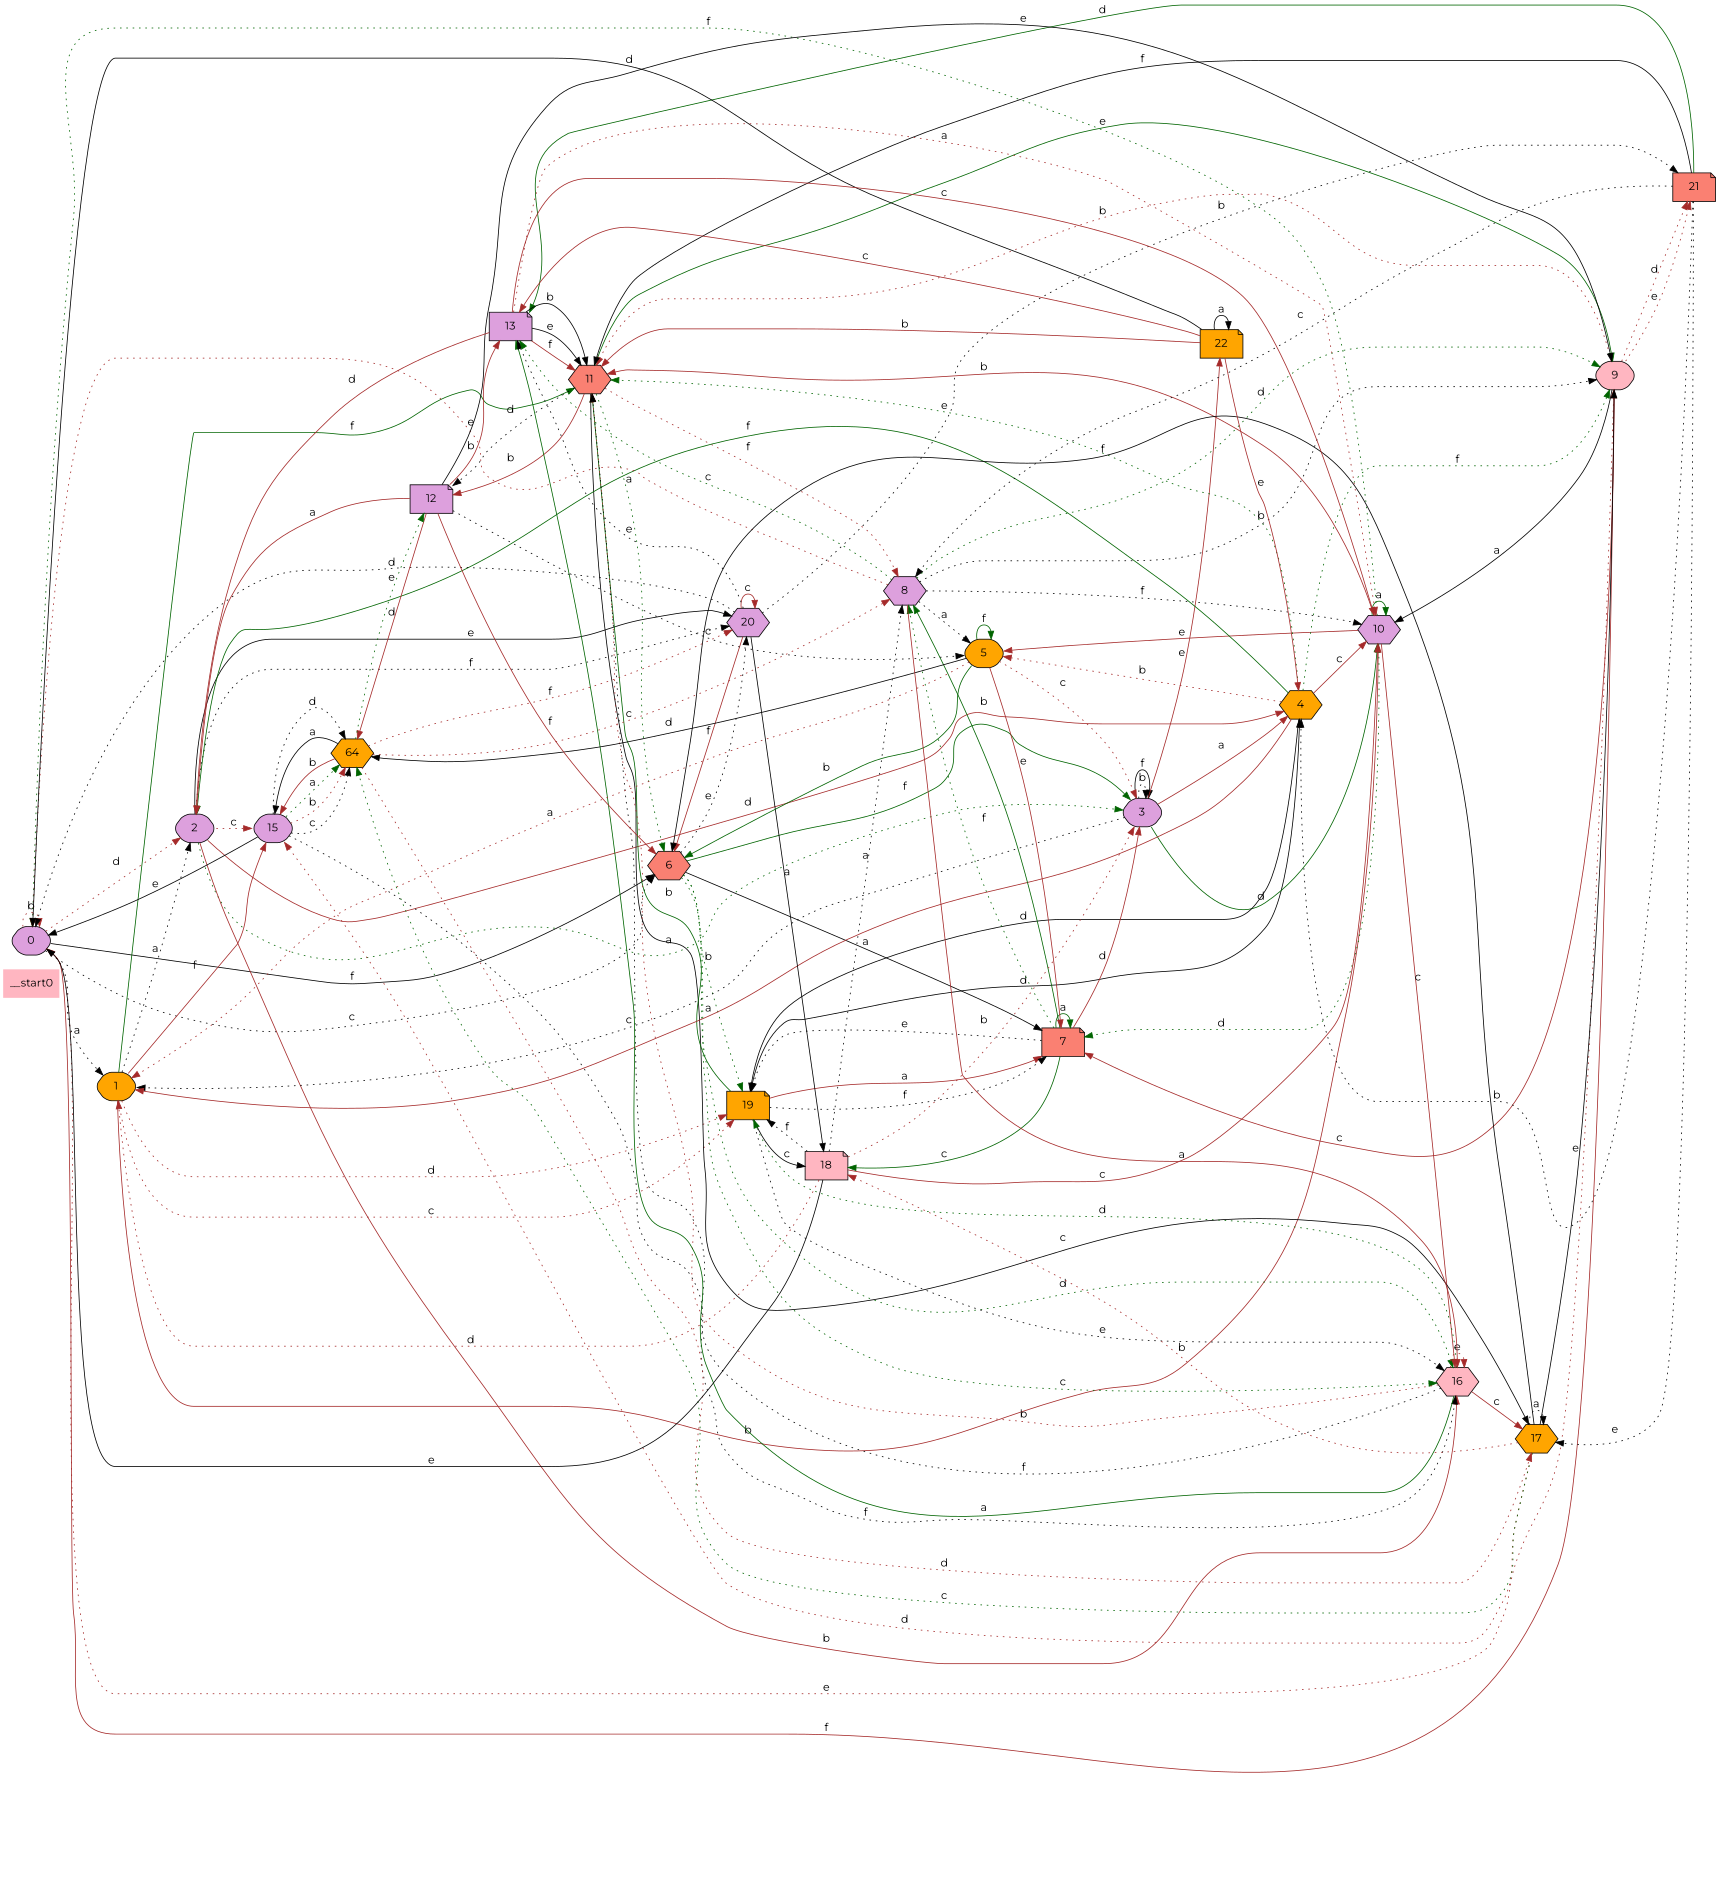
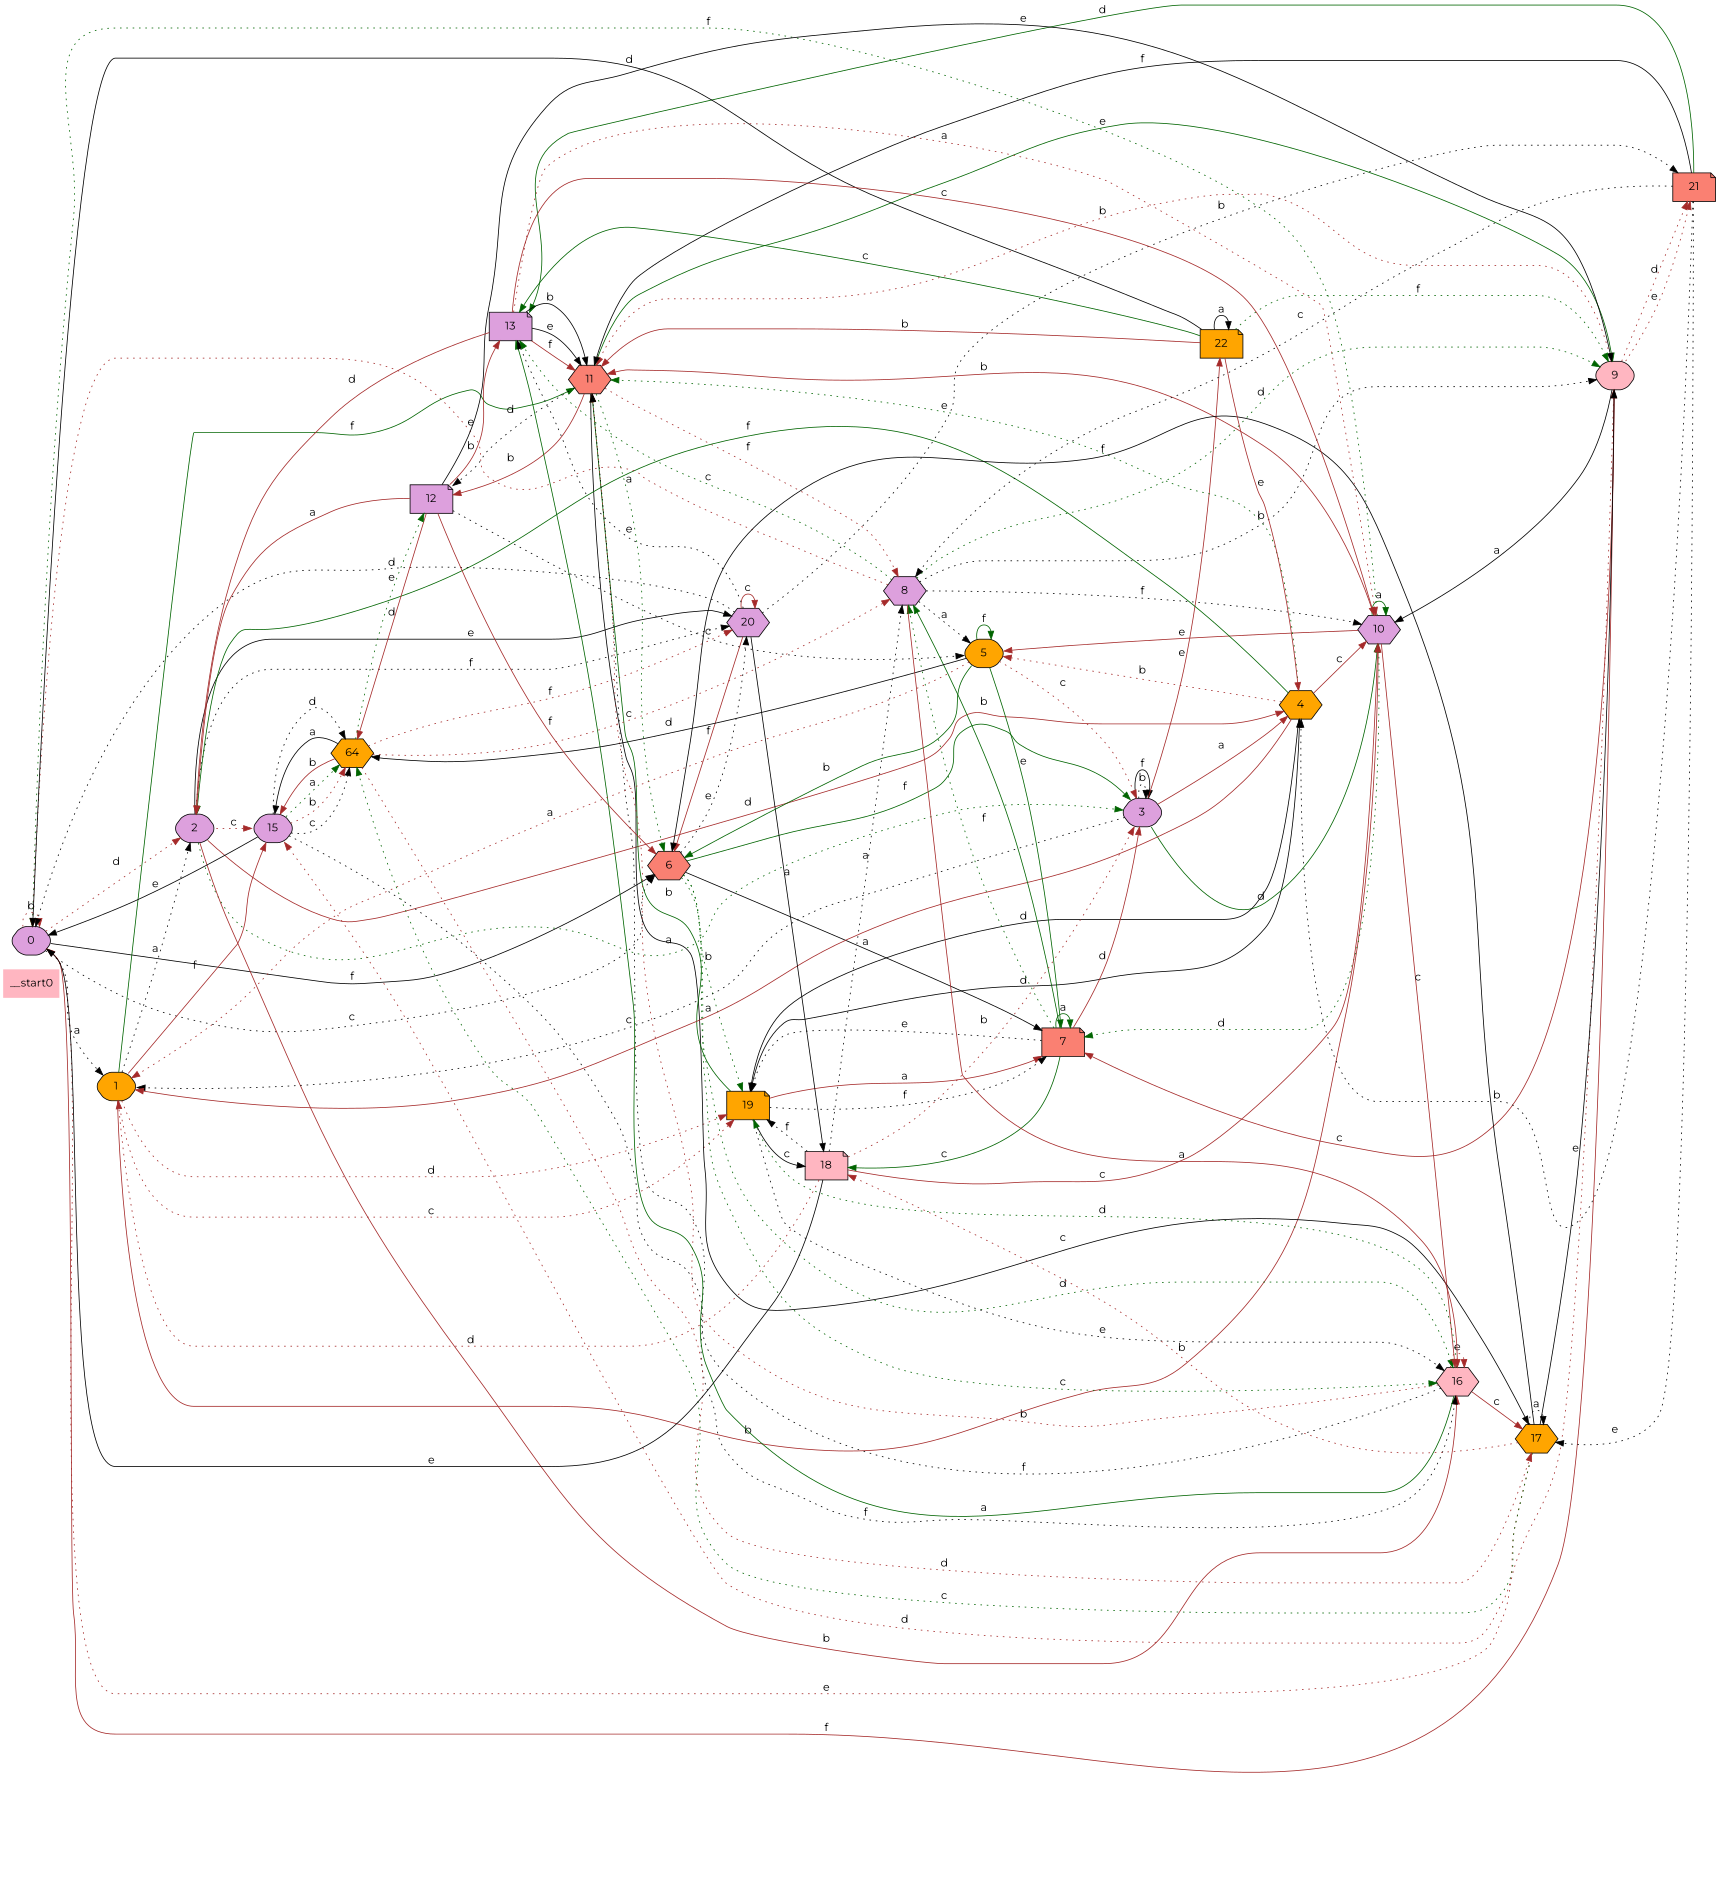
(849, 260) -> (849, 260)
(1387, 466) -> (1428, 296)
(1034, 833) -> (1034, 833)
